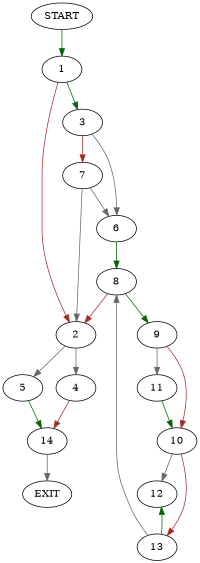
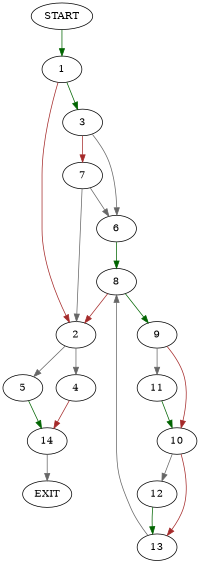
(162, 524) -> (152, 517)
